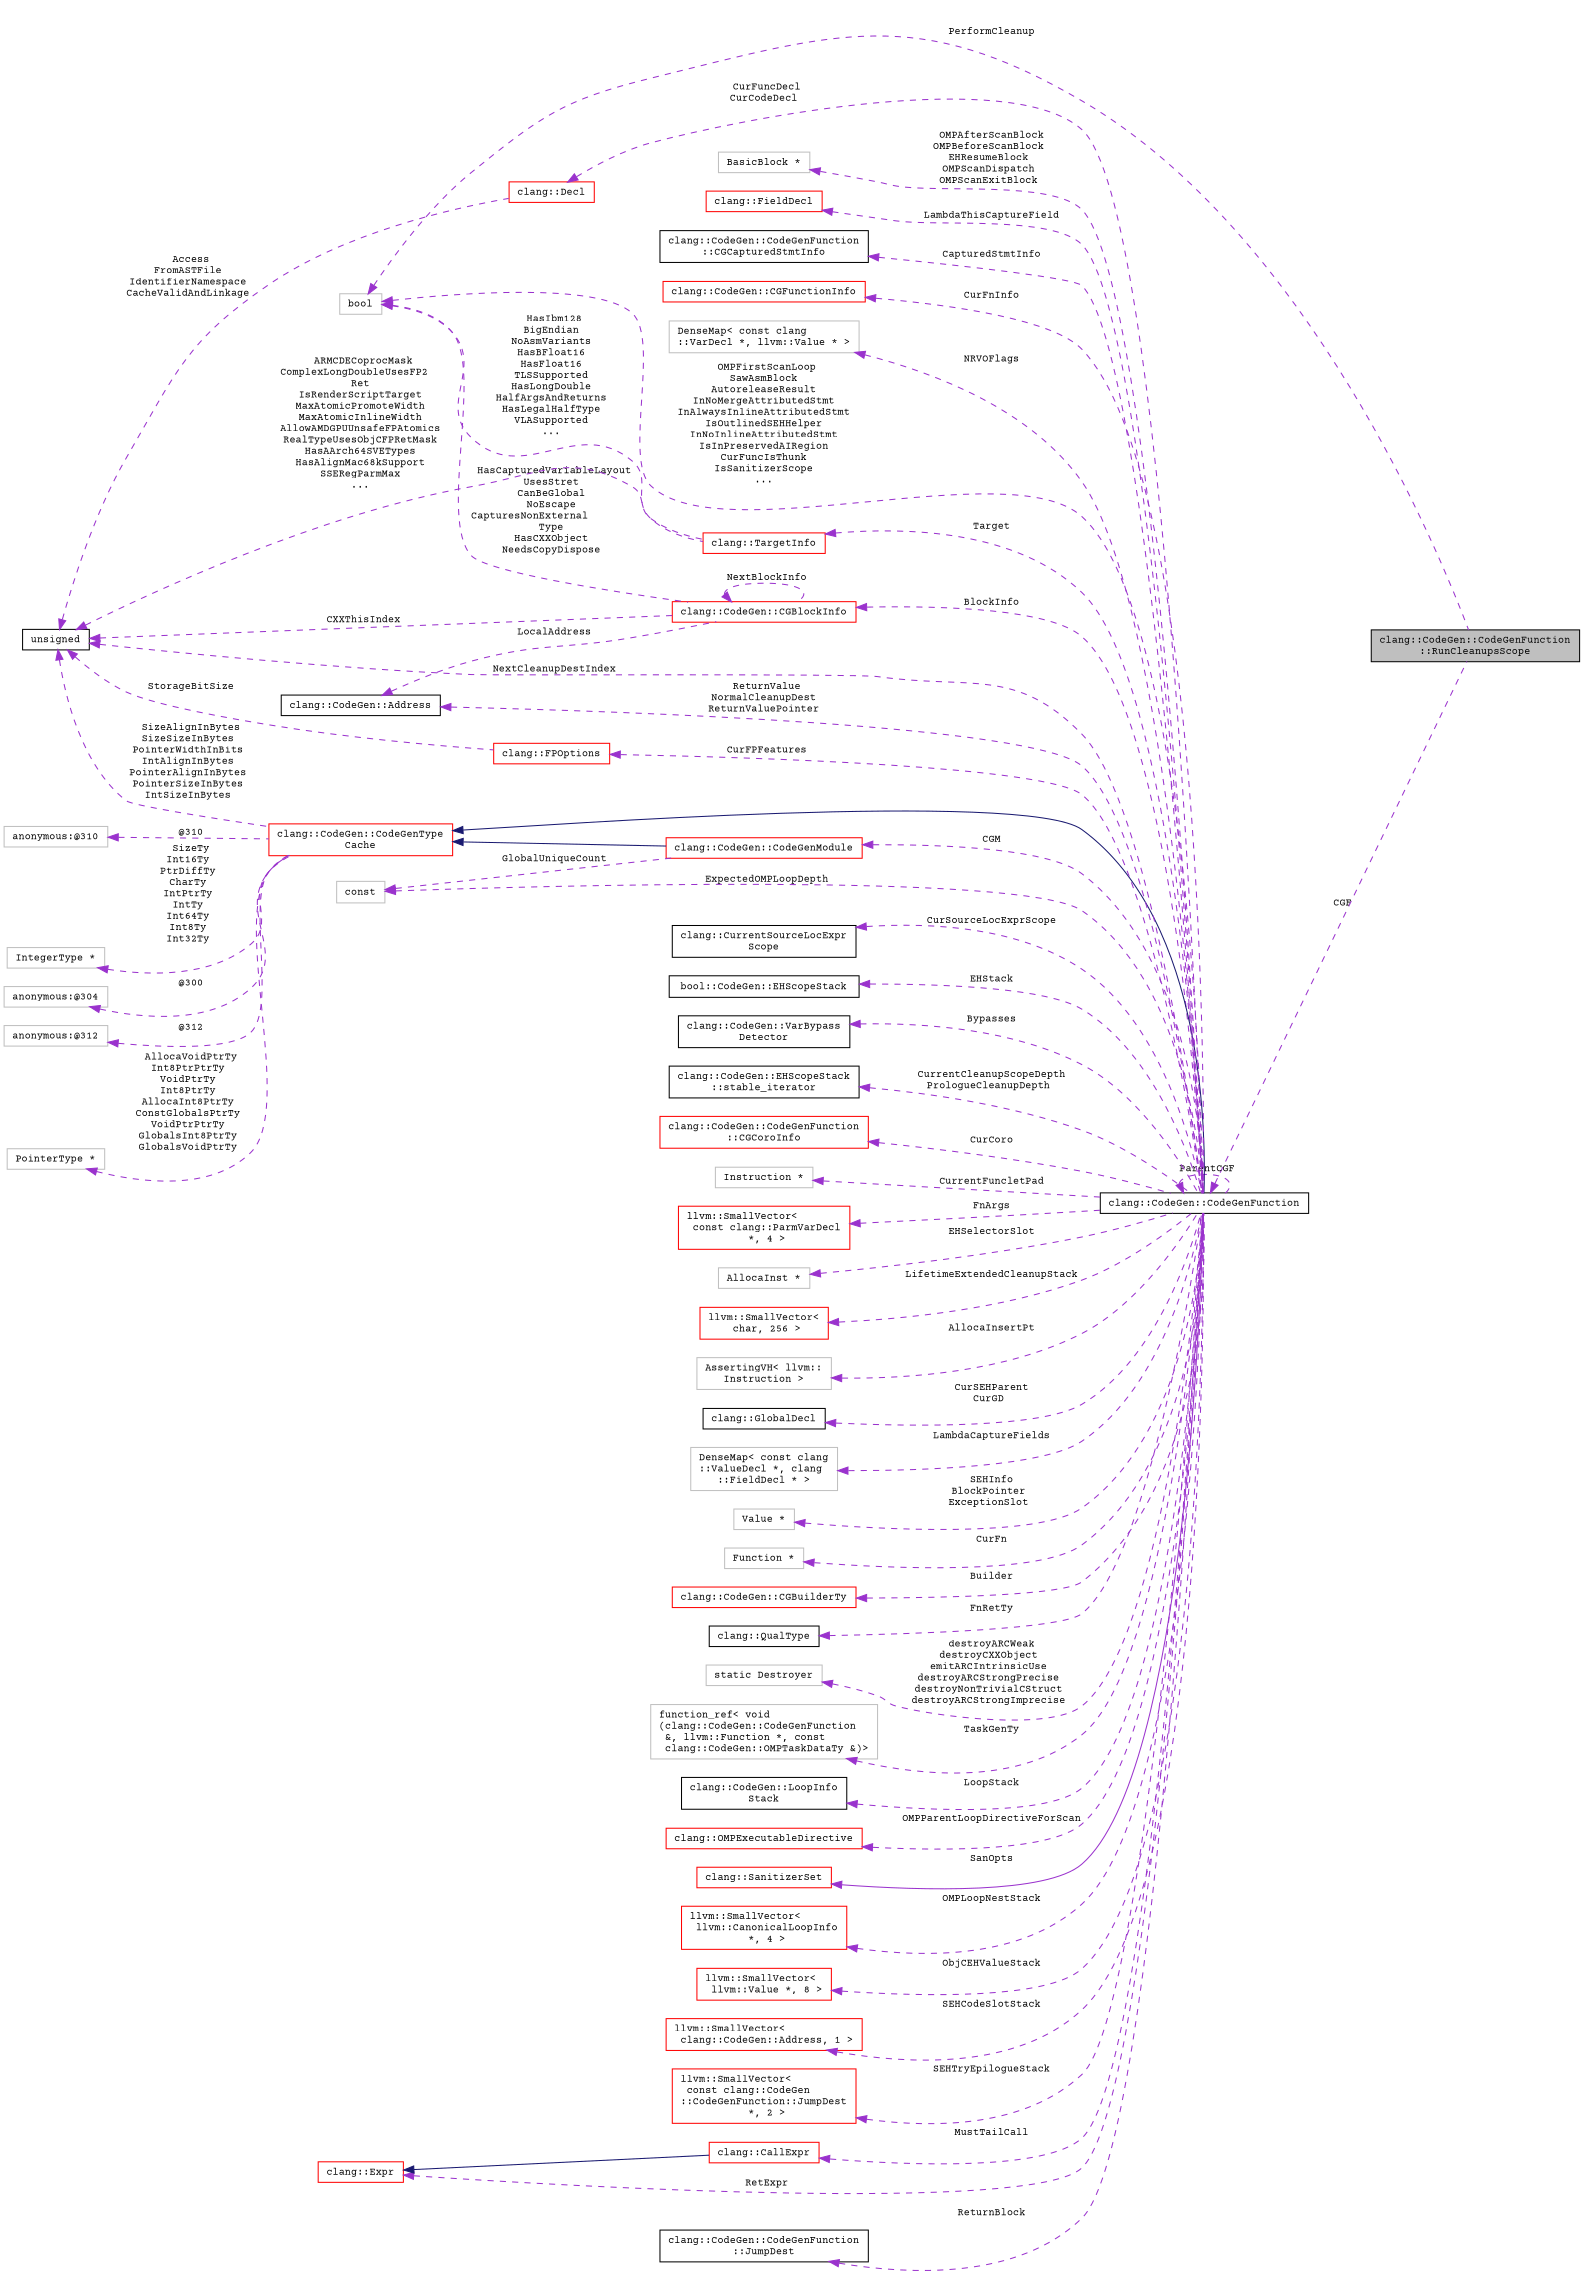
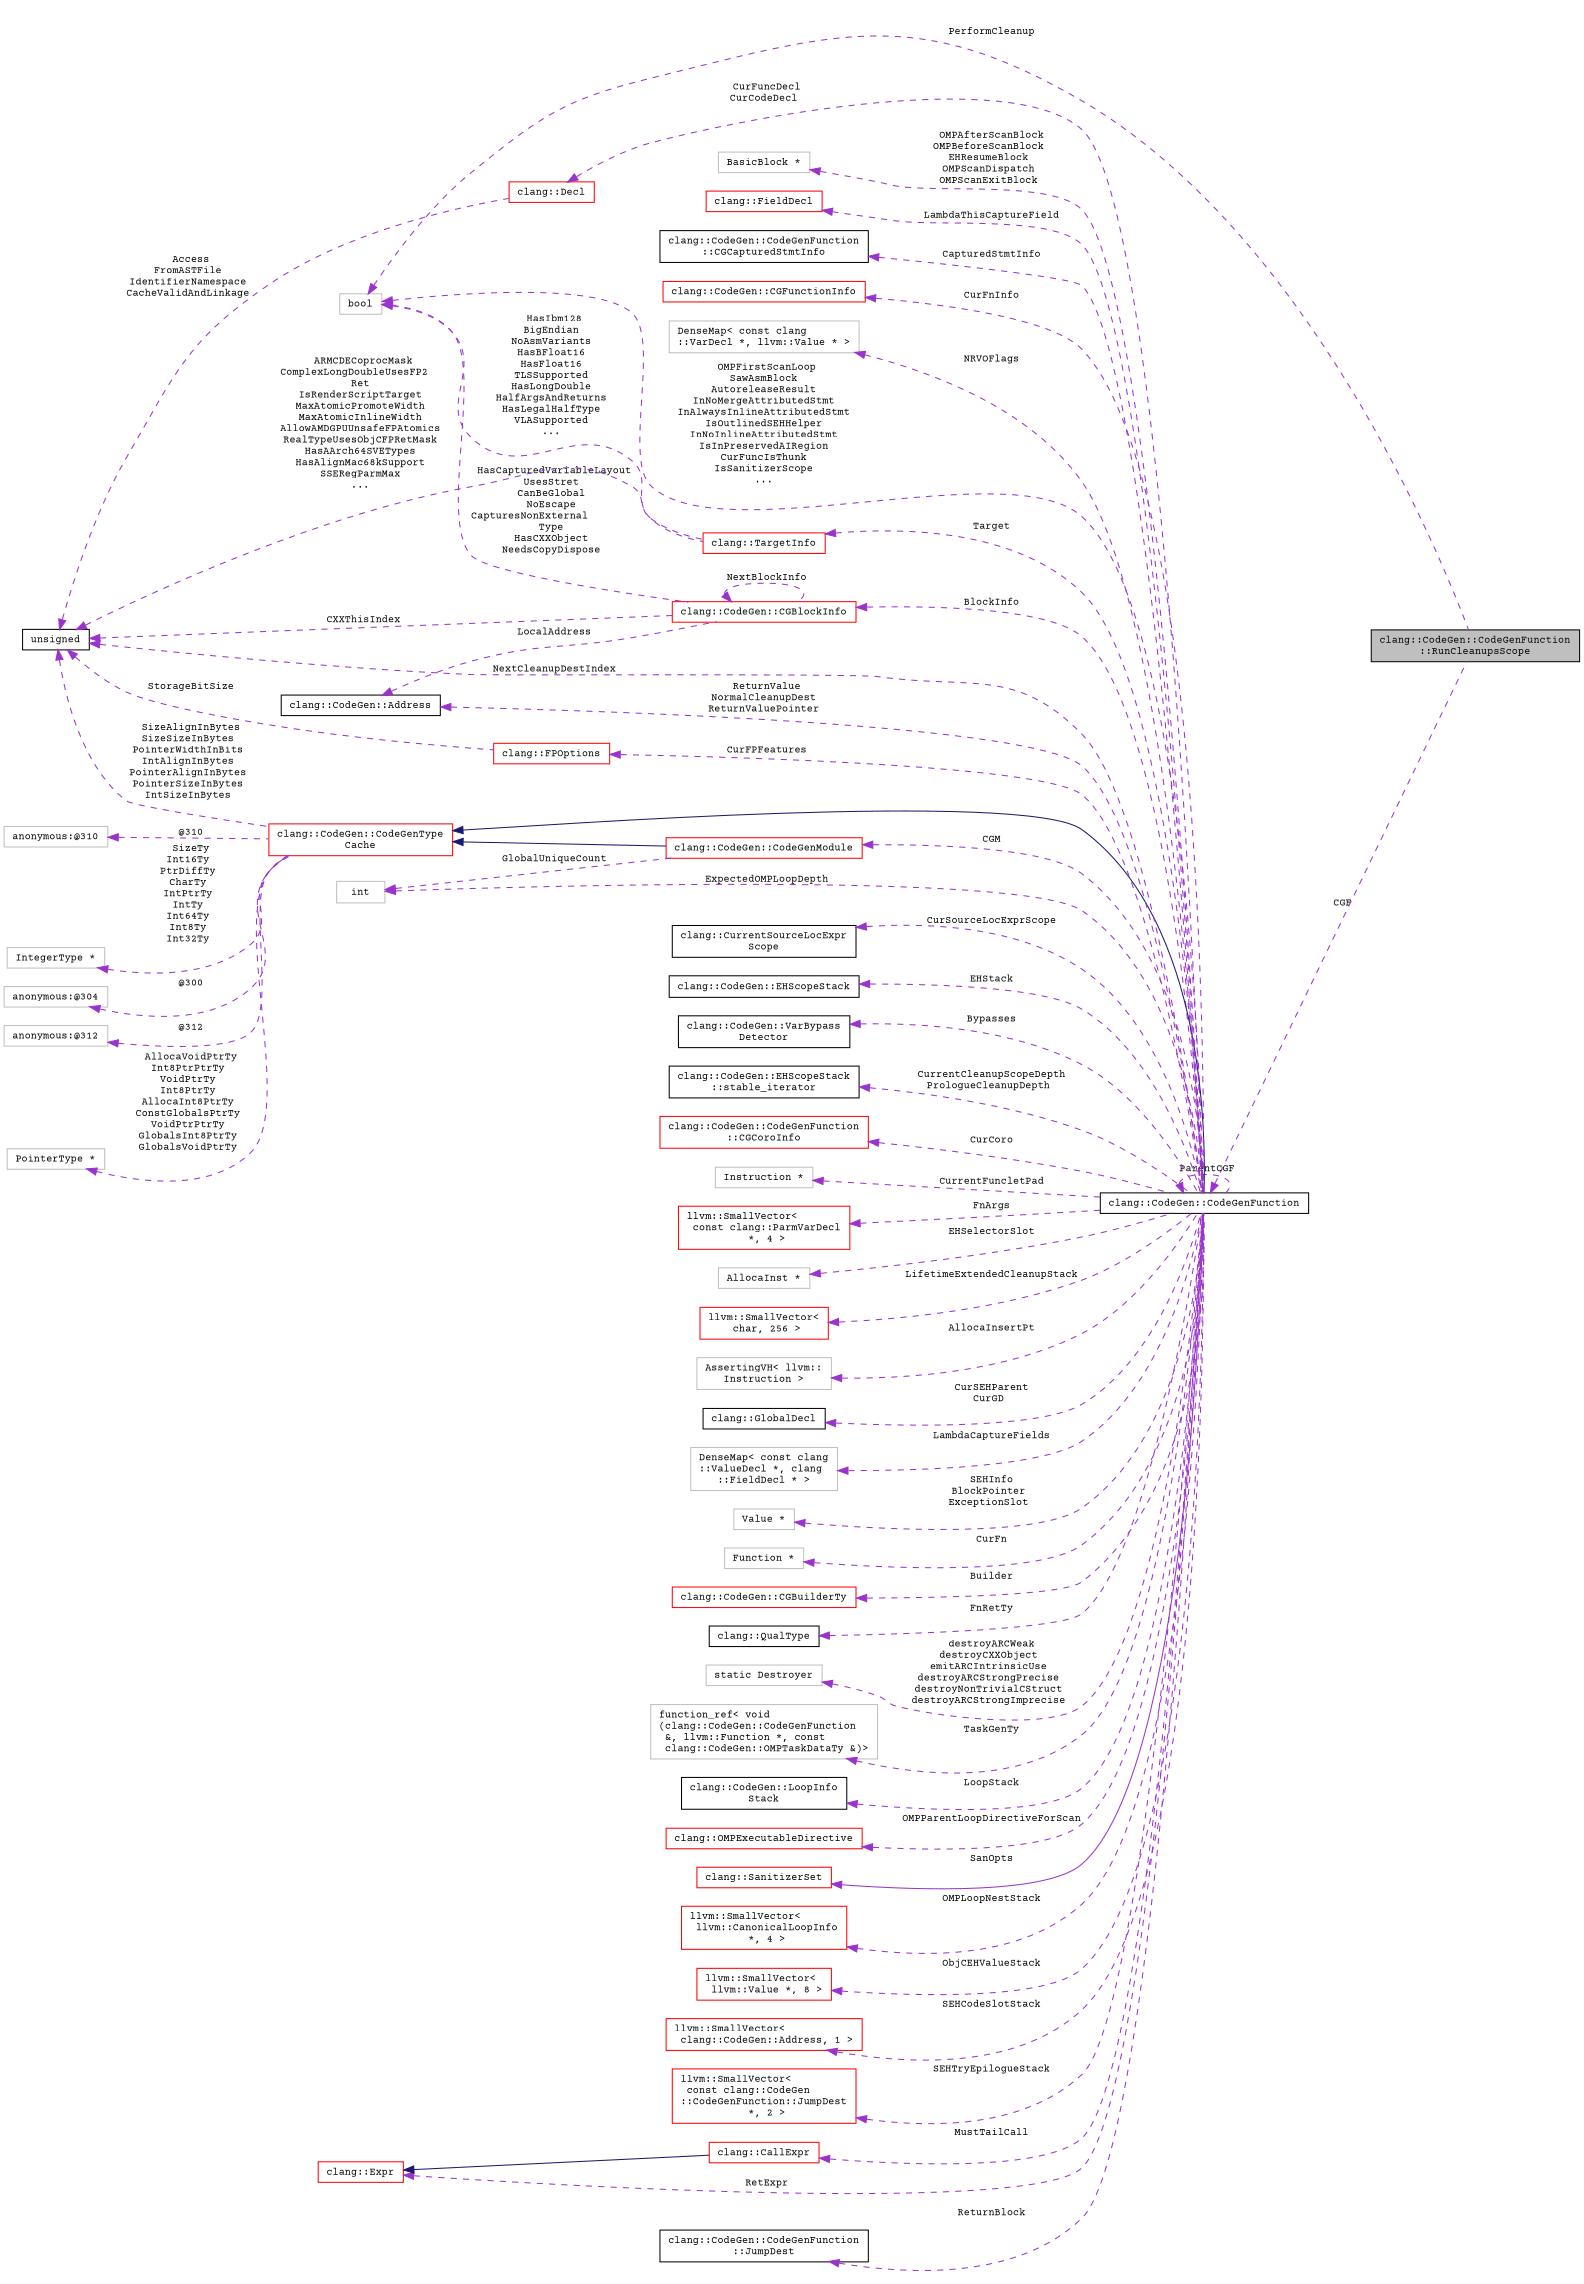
(361, 892) -> (361, 892)
(764, 987) -> (764, 987)
